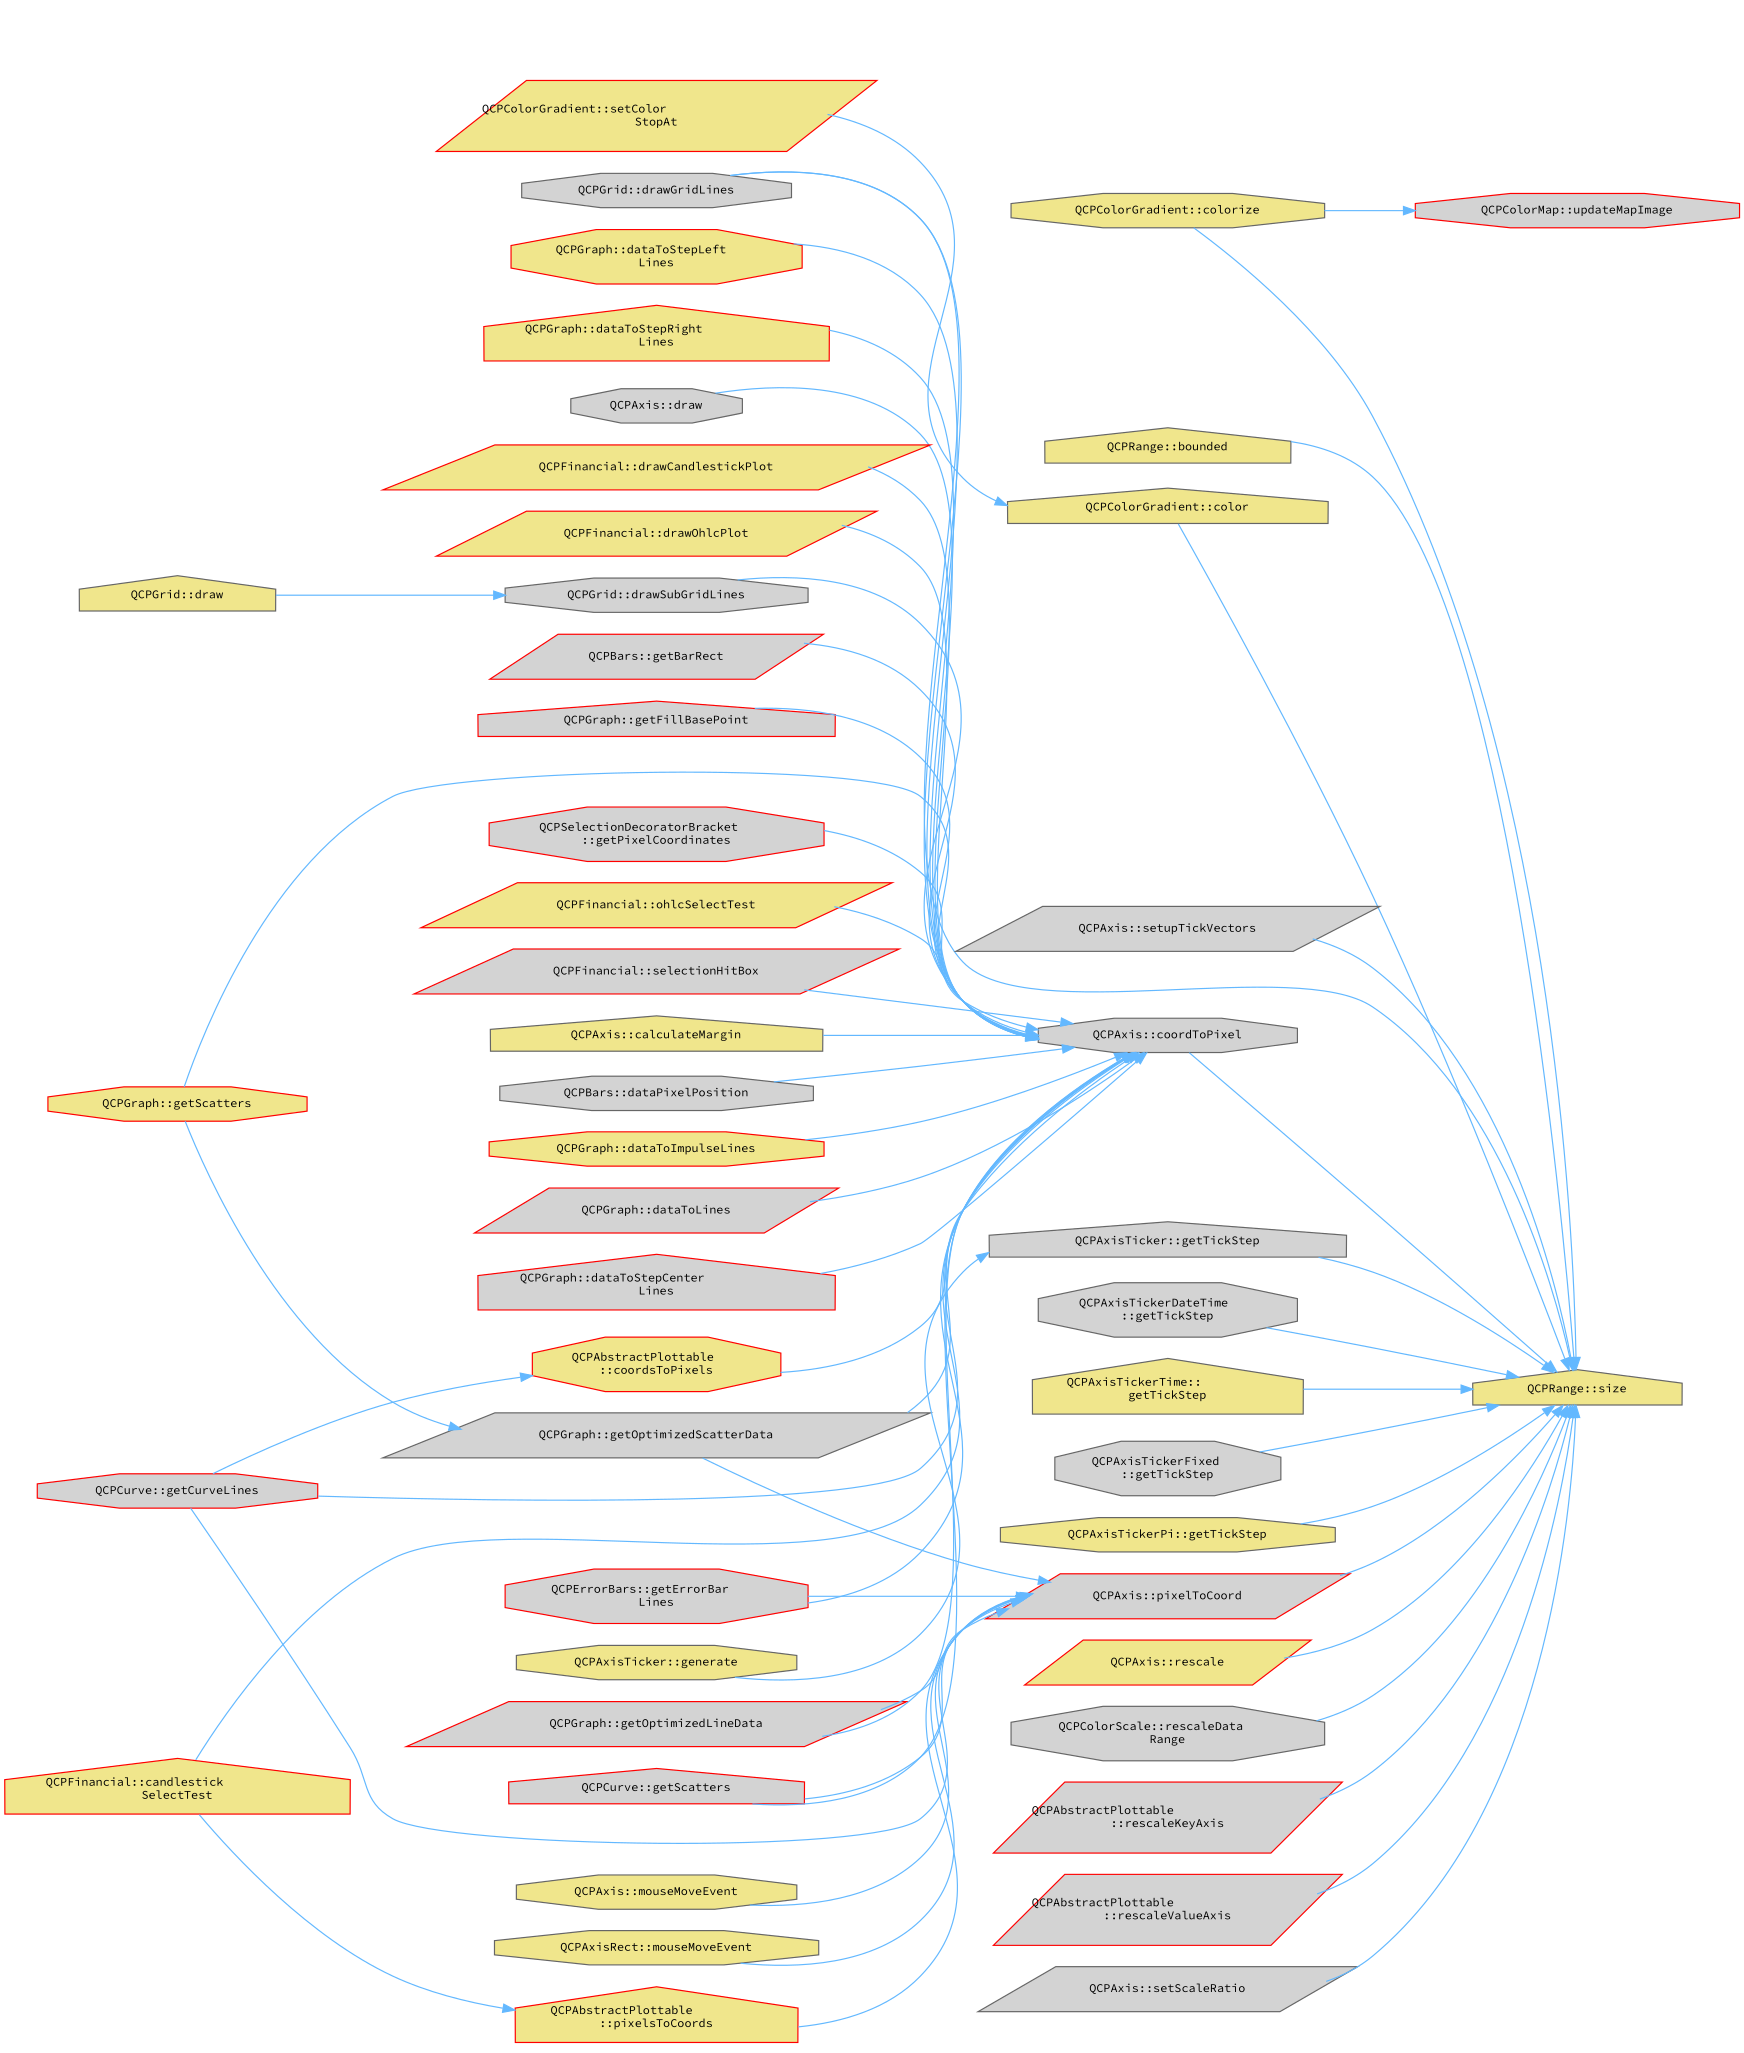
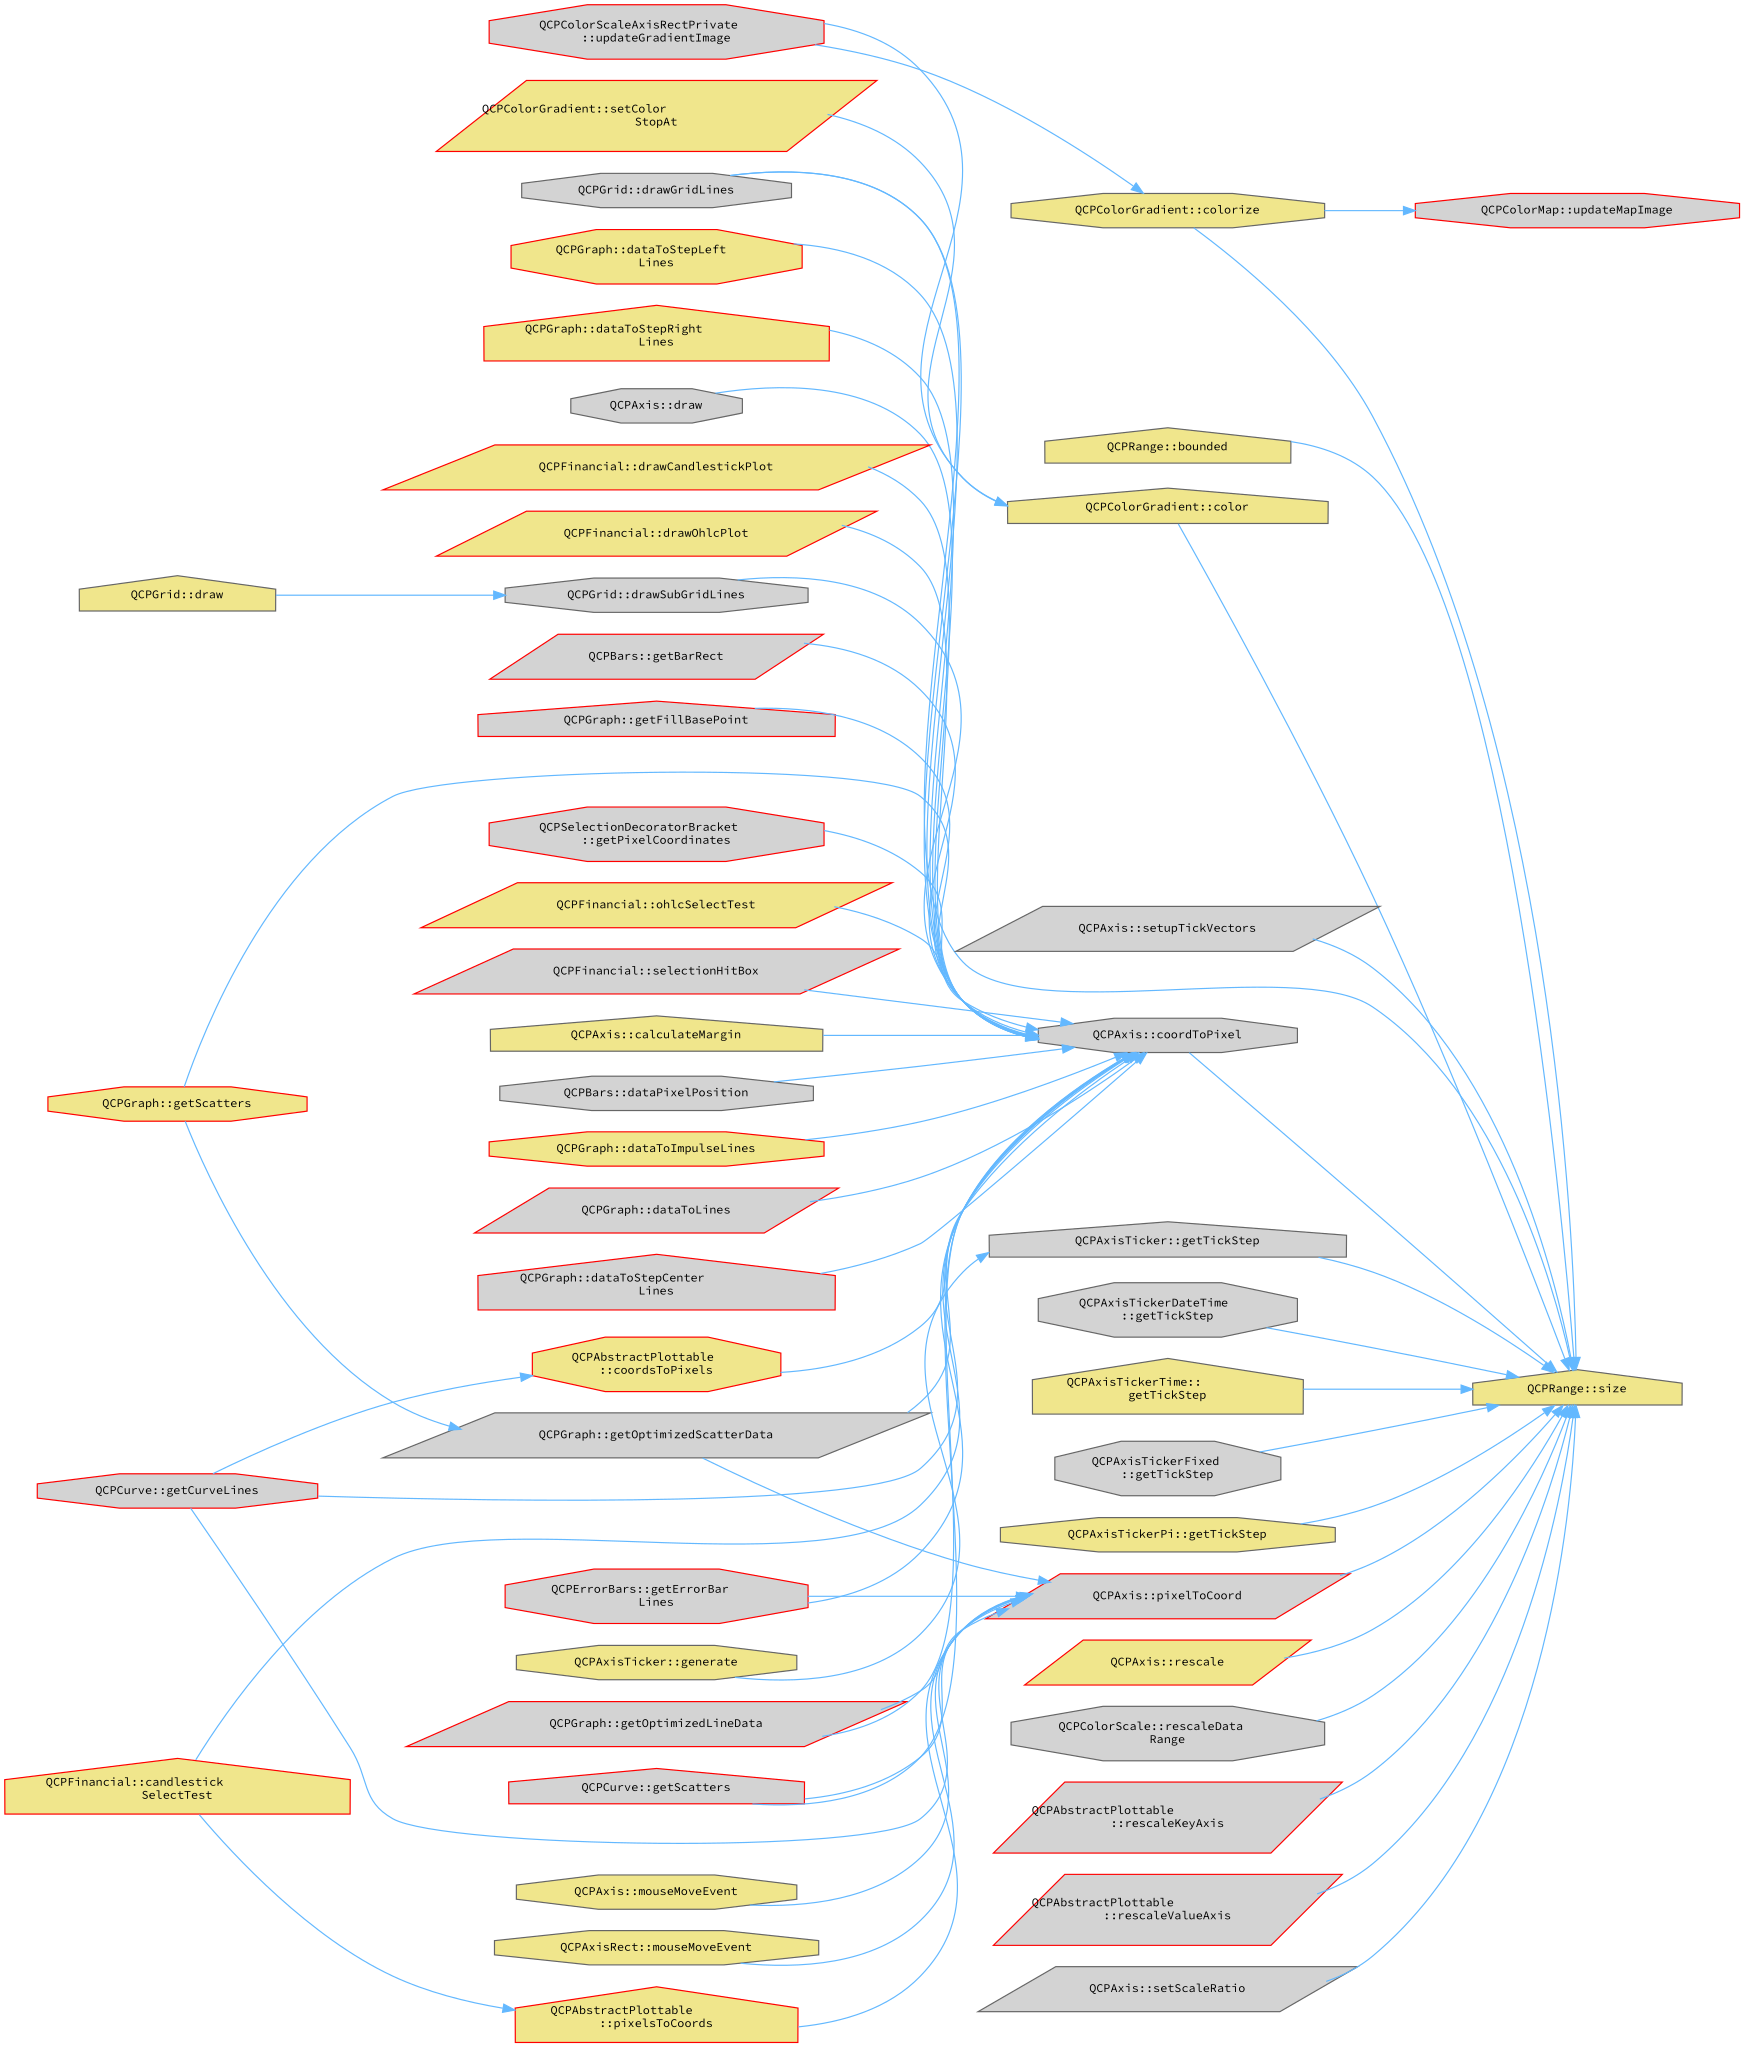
none -> (657, 32)
